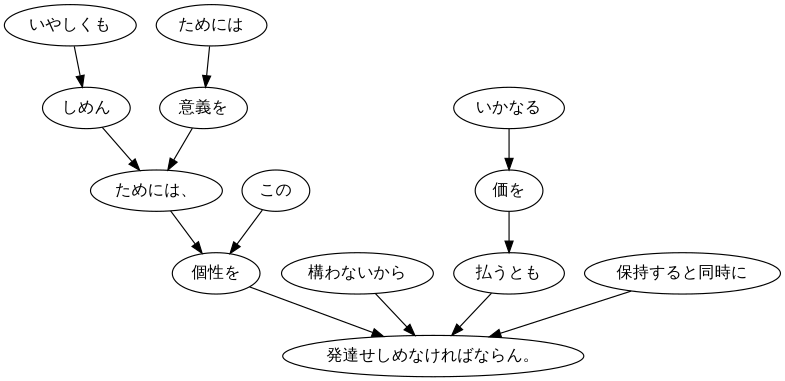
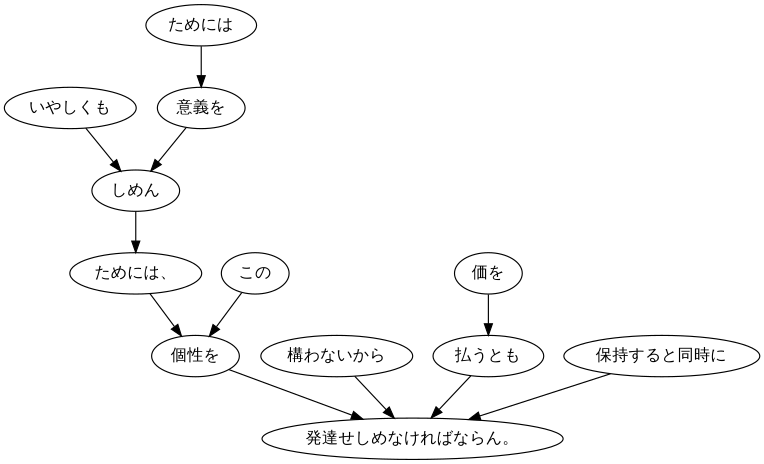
(509, 108) -> none
(183, 144) -> (172, 145)
